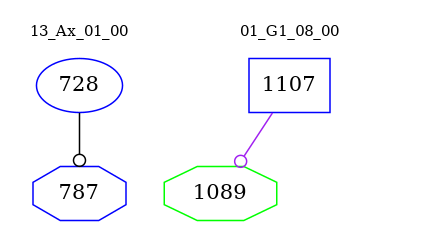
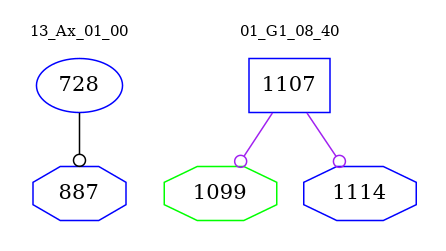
(290, 32) -> (290, 32)
(80, 194) -> (80, 194)
(220, 194) -> (220, 194)
none -> (360, 194)
